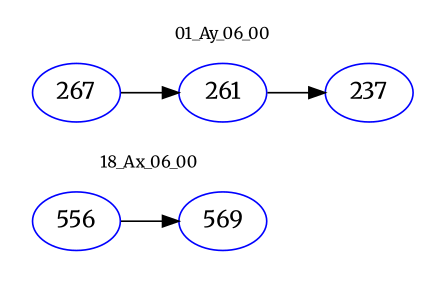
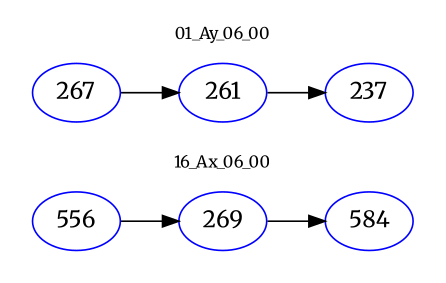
(150, 163) -> (223, 163)
(223, 221) -> (223, 221)
none -> (369, 221)
